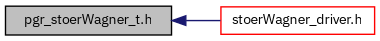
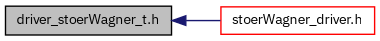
(89, 21) -> (89, 21)
